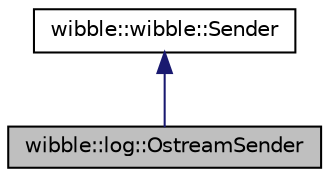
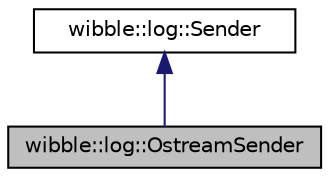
(165, 31) -> (165, 31)
